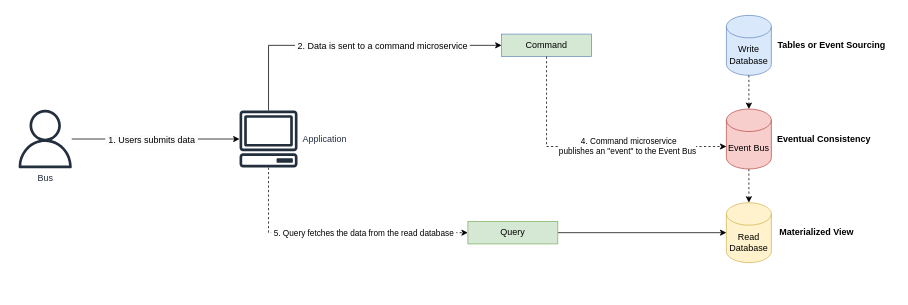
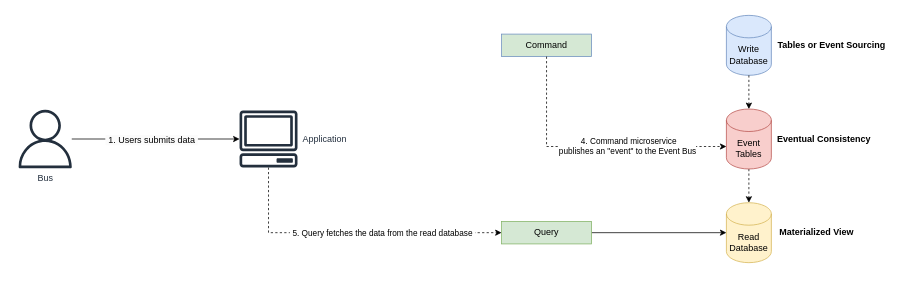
(349, 45) -> none
(749, 149) -> (749, 149)
(513, 233) -> (546, 233)
